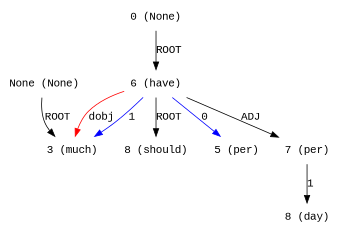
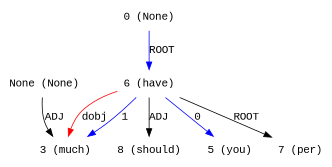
(156, 46) -> (149, 46)
(58, 117) -> (54, 117)
(169, 117) -> (159, 117)
(251, 117) -> (246, 117)
(237, 150) -> (230, 150)
(307, 217) -> none
